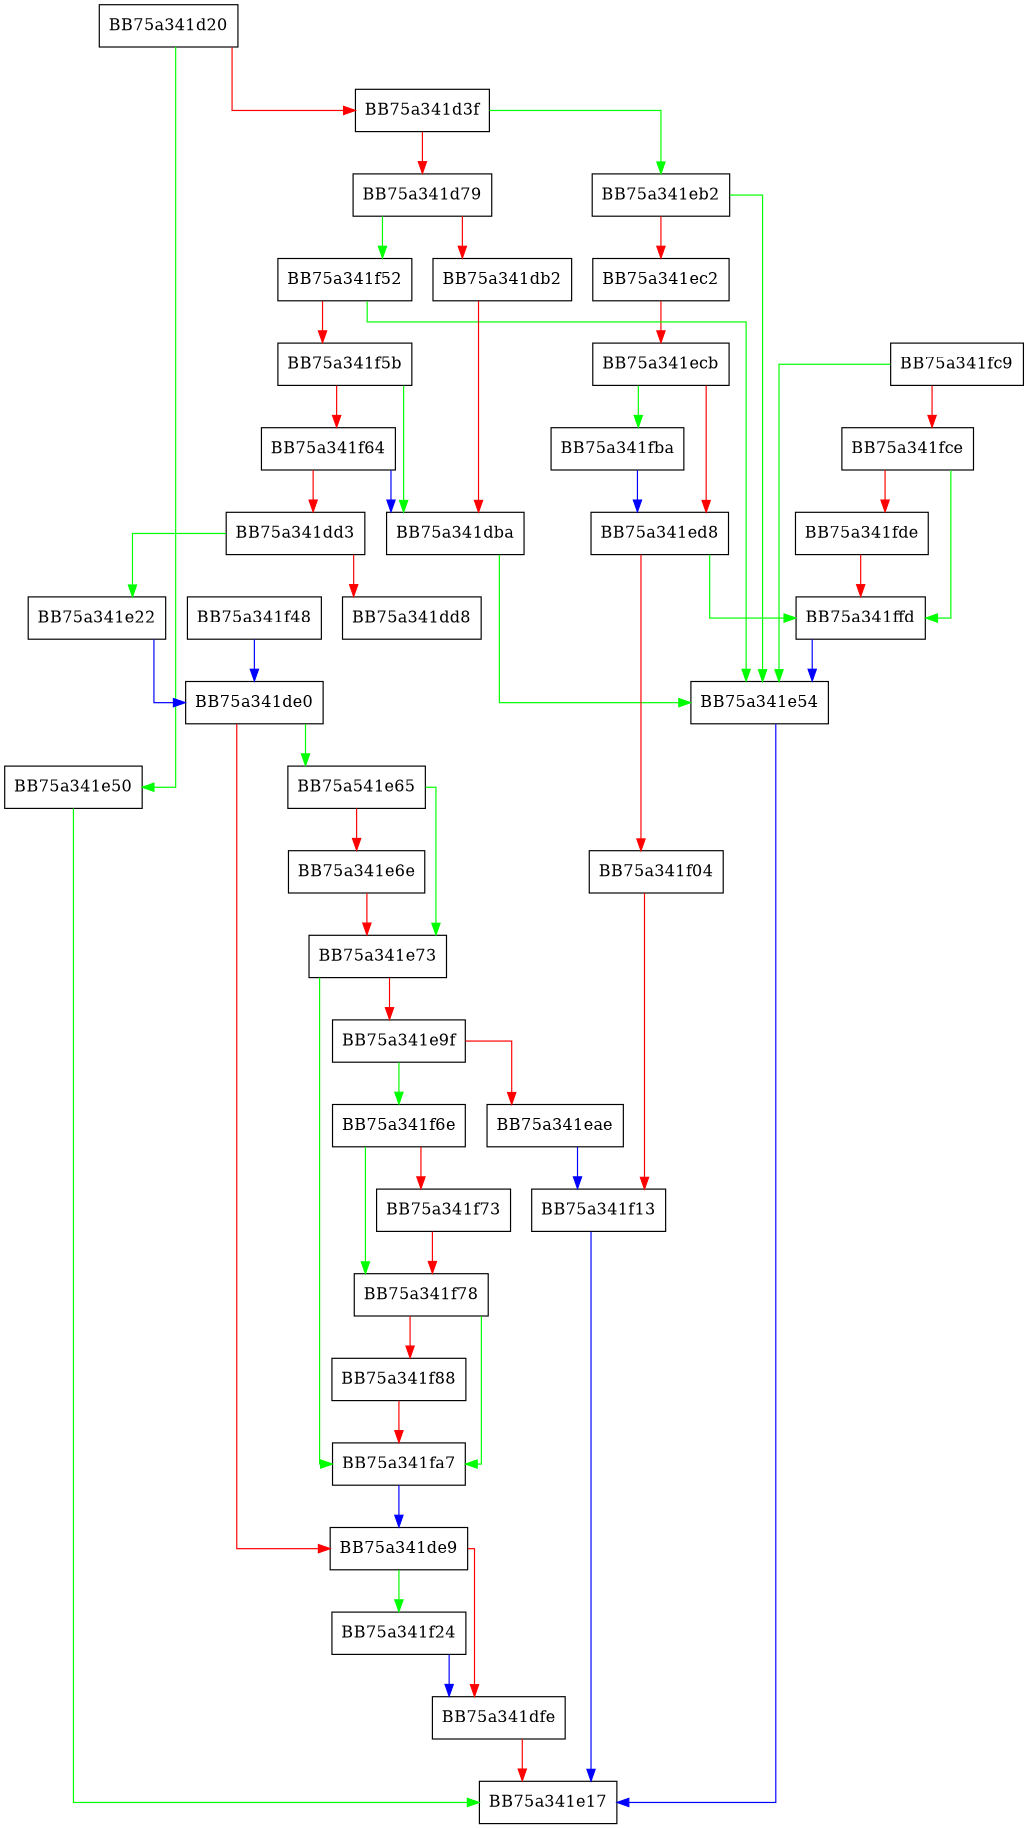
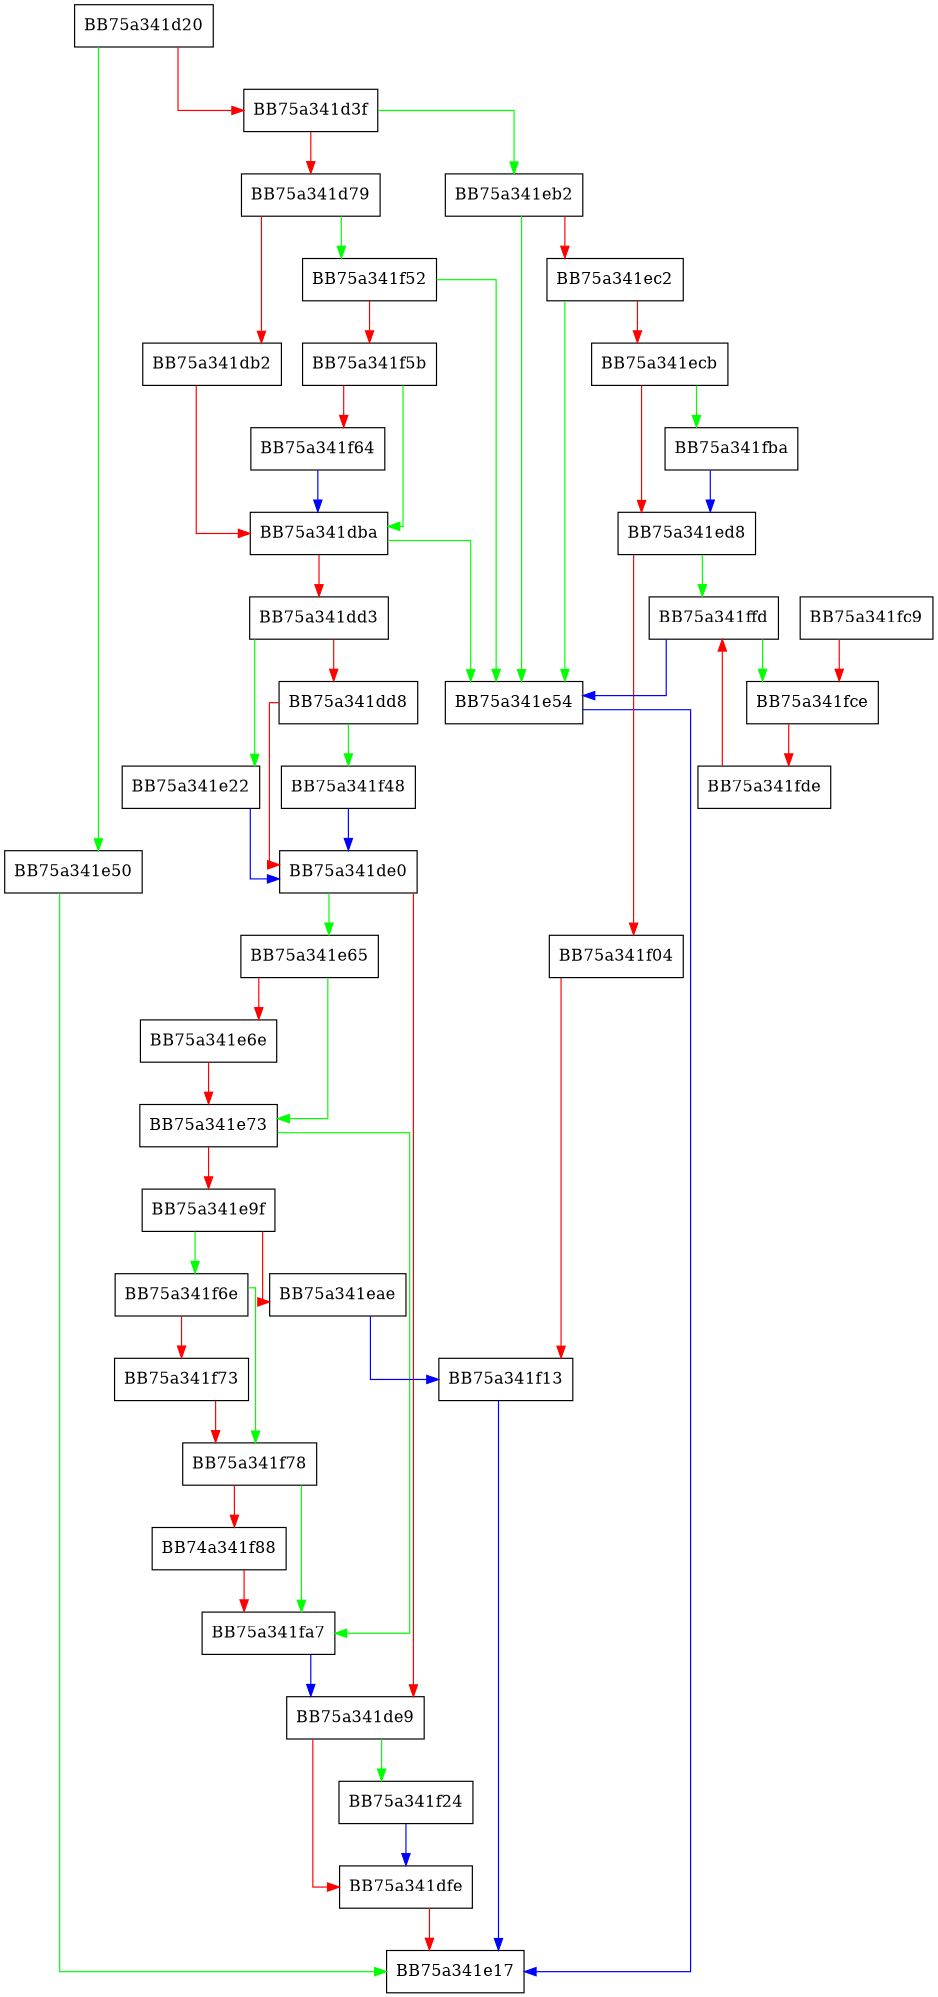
(779, 461) -> (565, 485)
(313, 485) -> (319, 570)
(951, 551) -> (763, 654)
none -> (348, 739)
none -> (269, 779)
(357, 787) -> (310, 956)
(399, 1379) -> (219, 1549)
